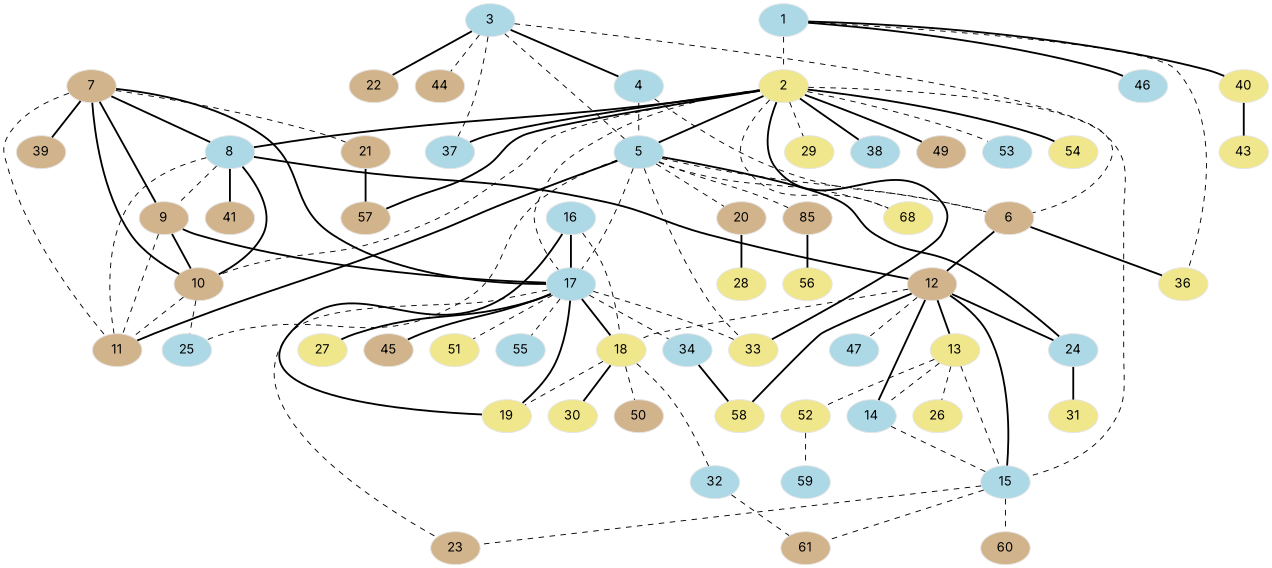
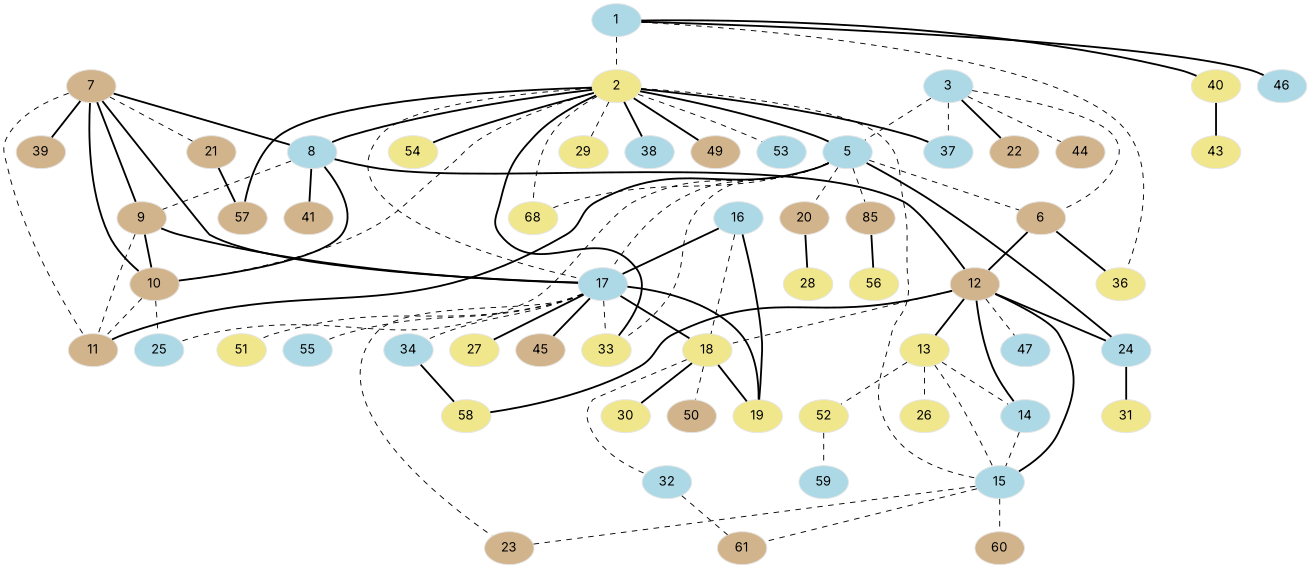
(639, 86) -> none
(118, 228) -> none
(564, 383) -> (733, 383)
